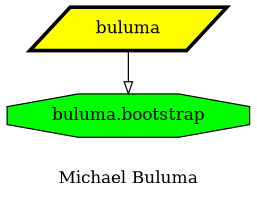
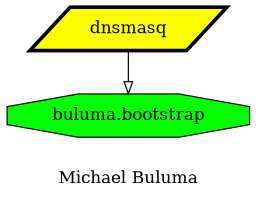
(128, 29) -> (128, 29)
